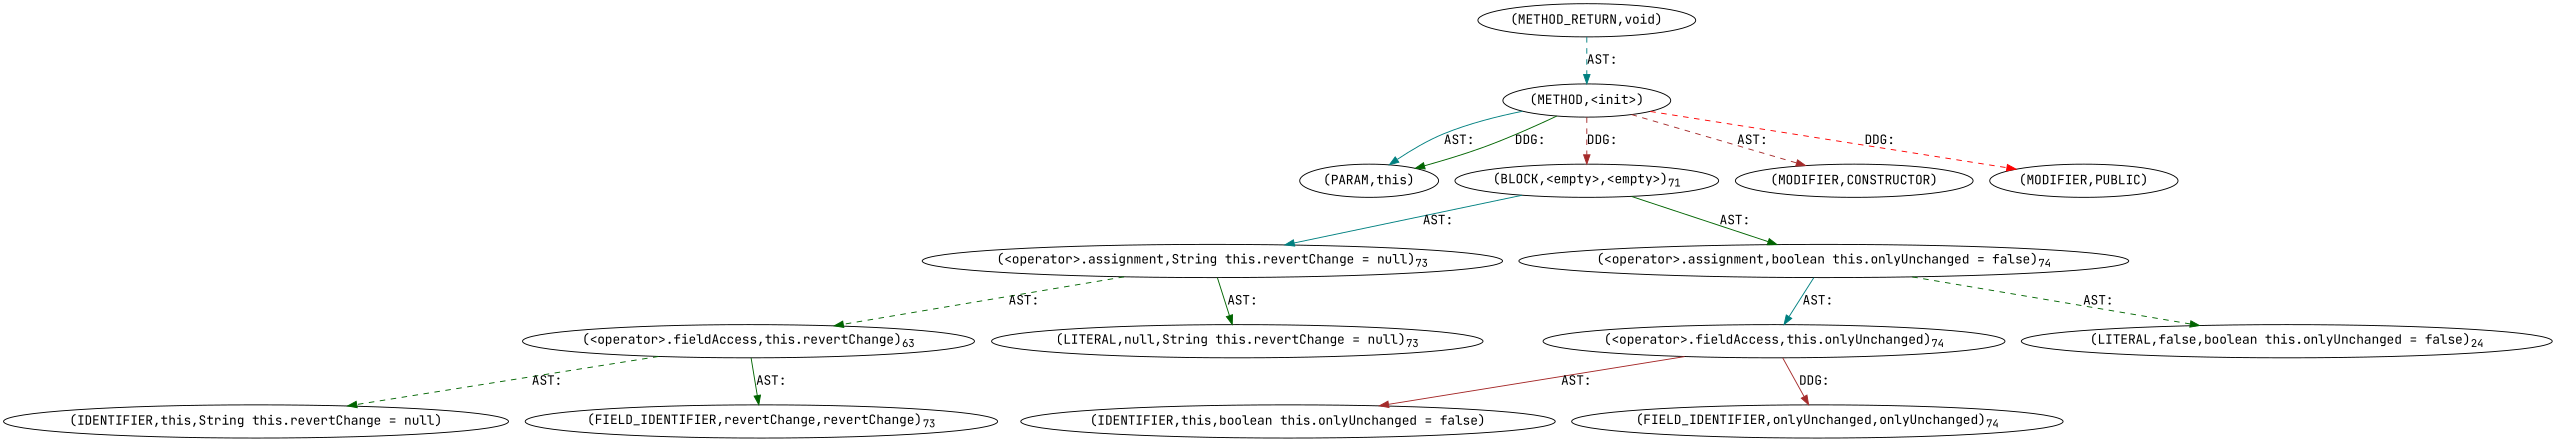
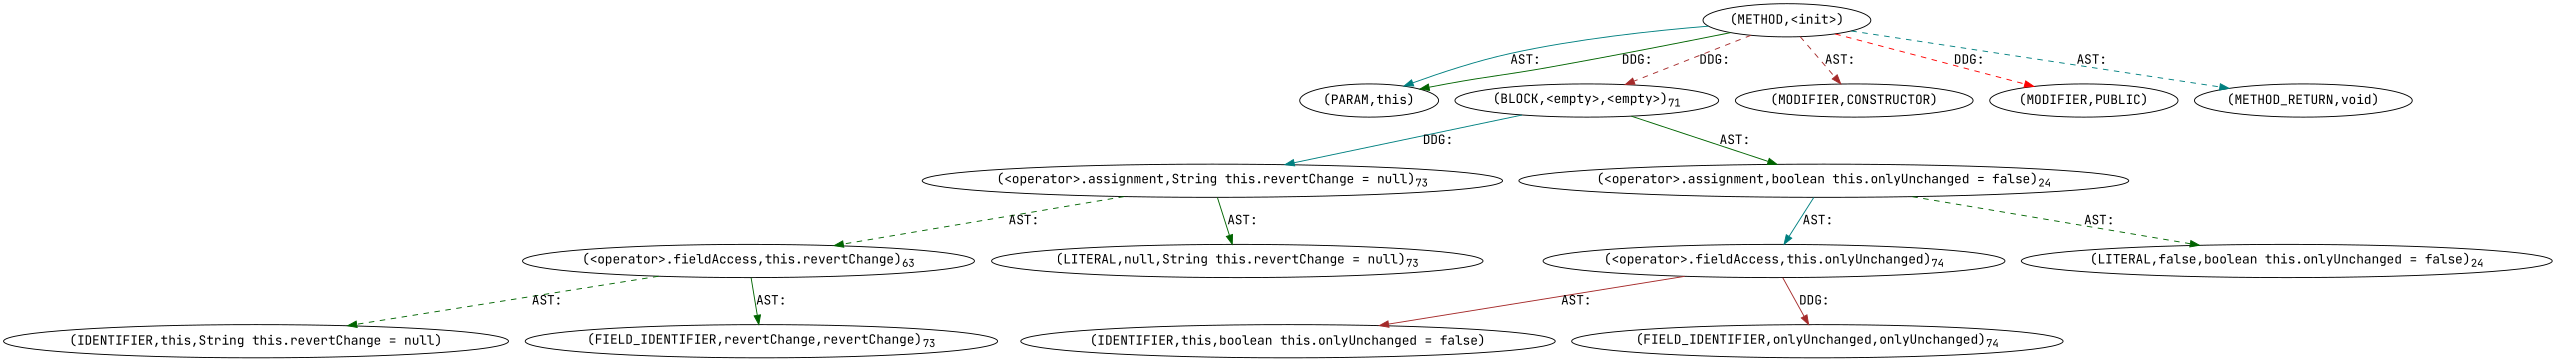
(1587, 56) -> (2036, 59)
(1442, 221) -> (1442, 141)
(2045, 260) -> (2045, 179)
